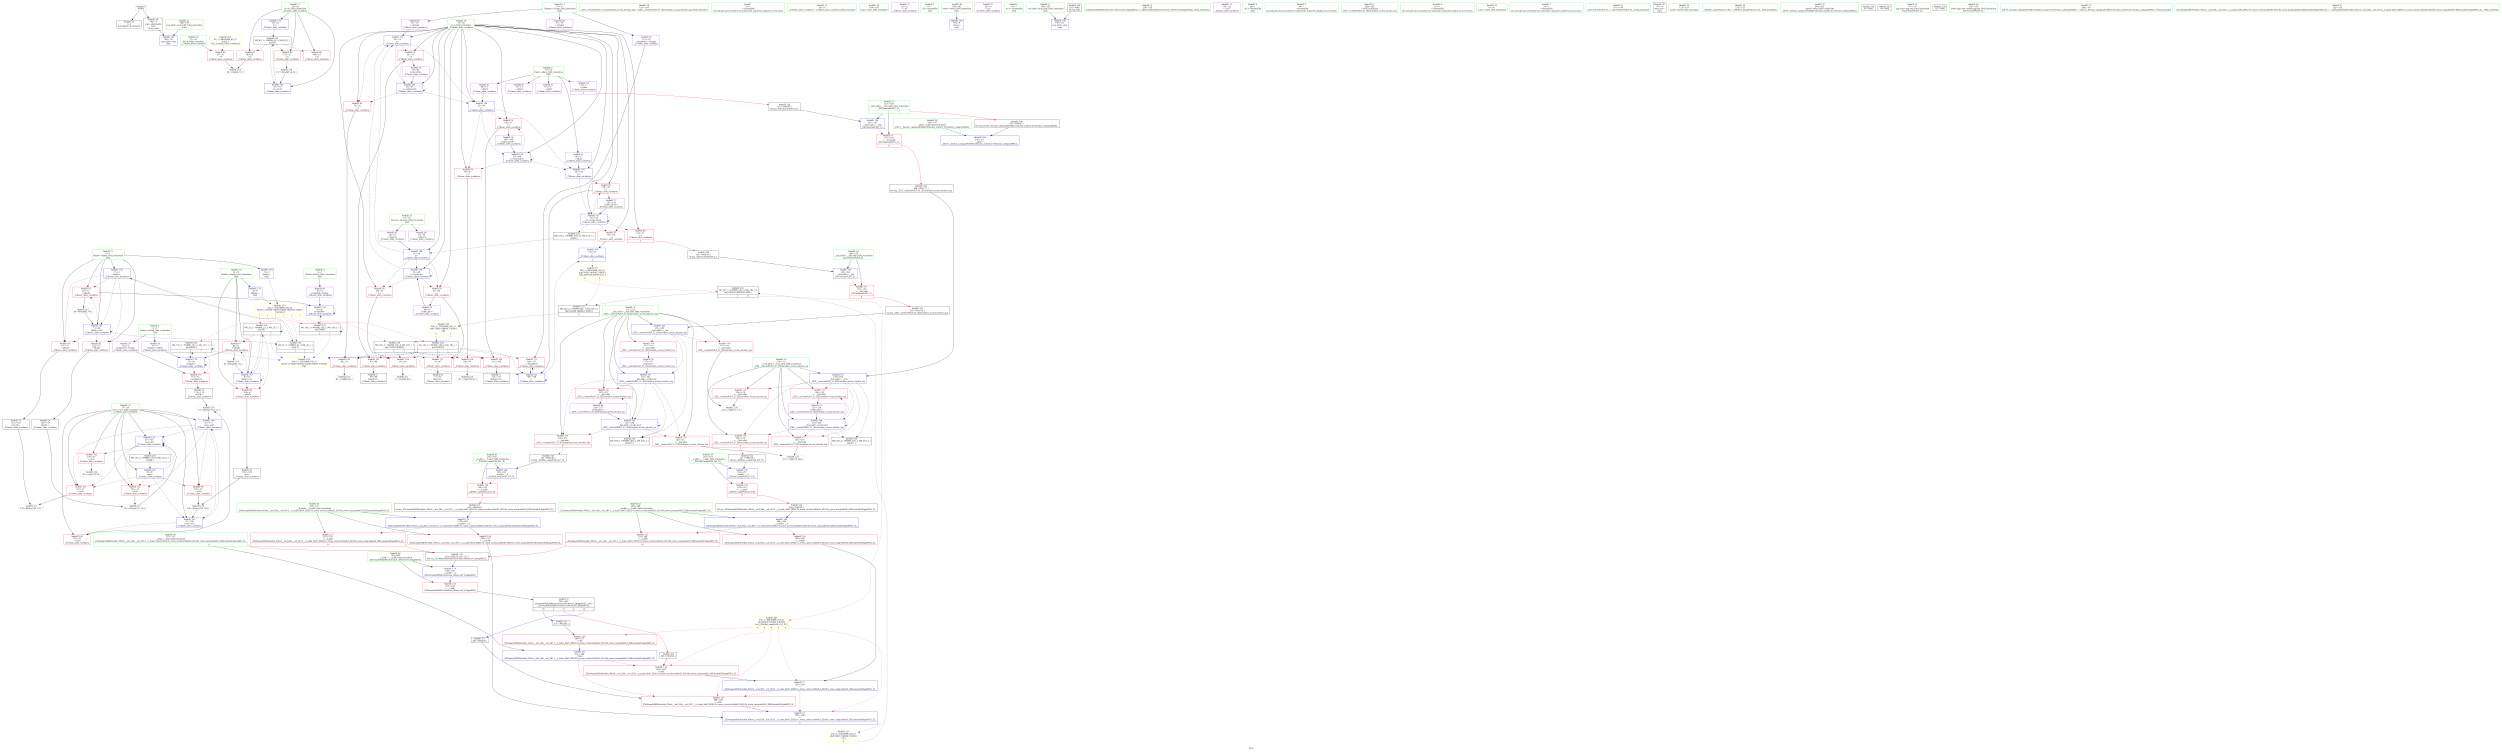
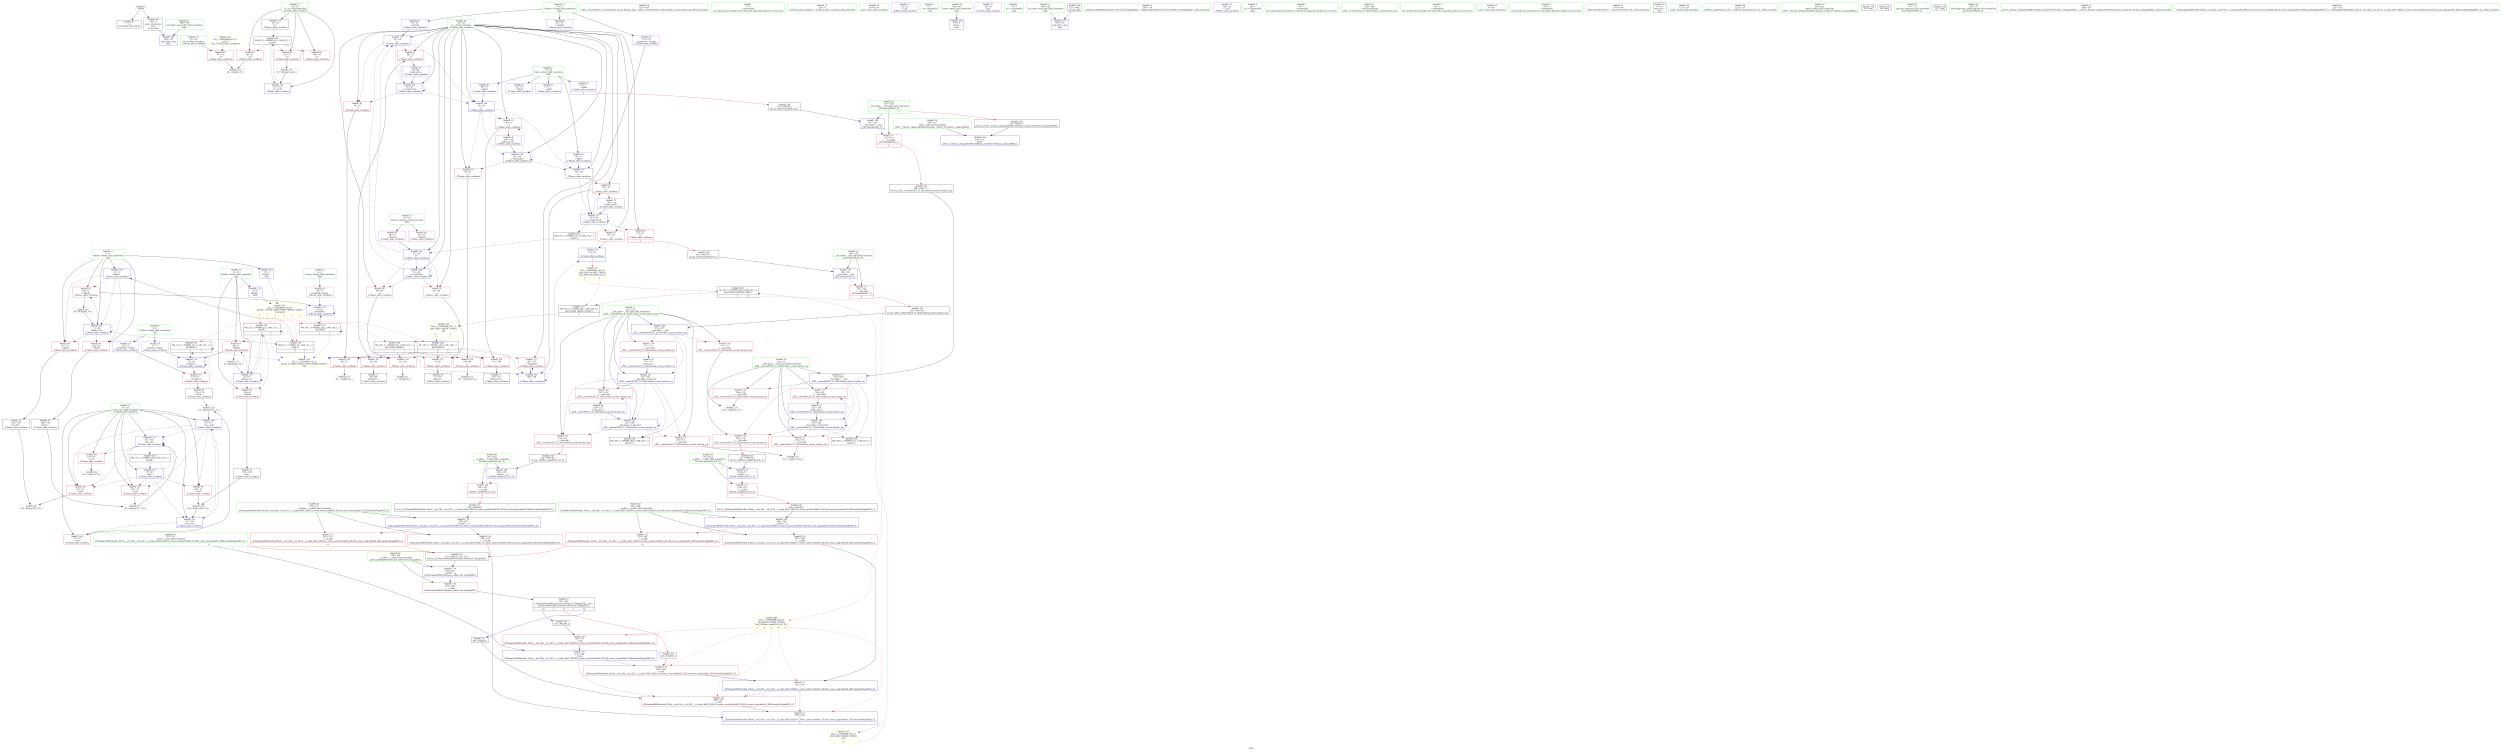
(427, 311) -> none
